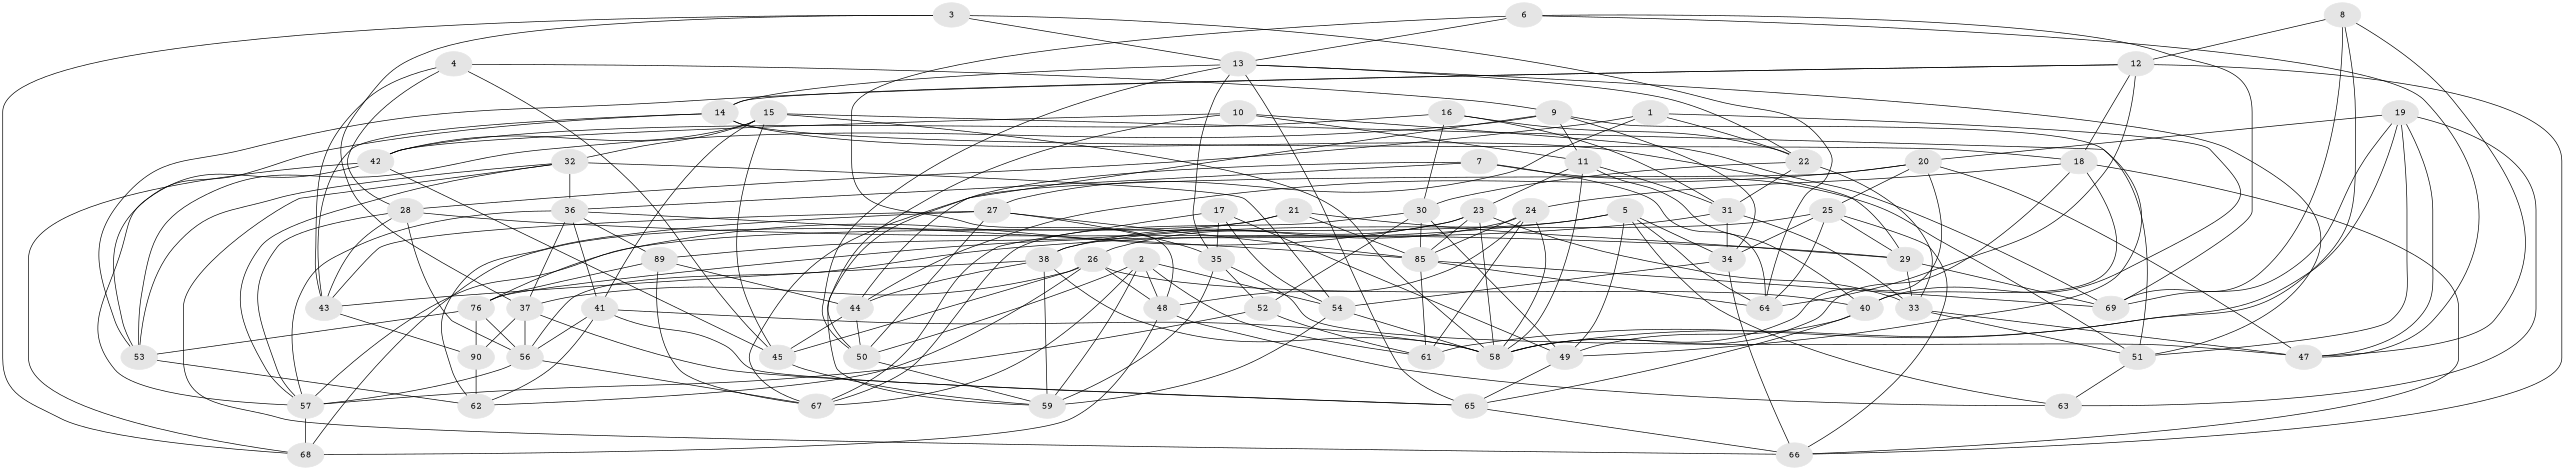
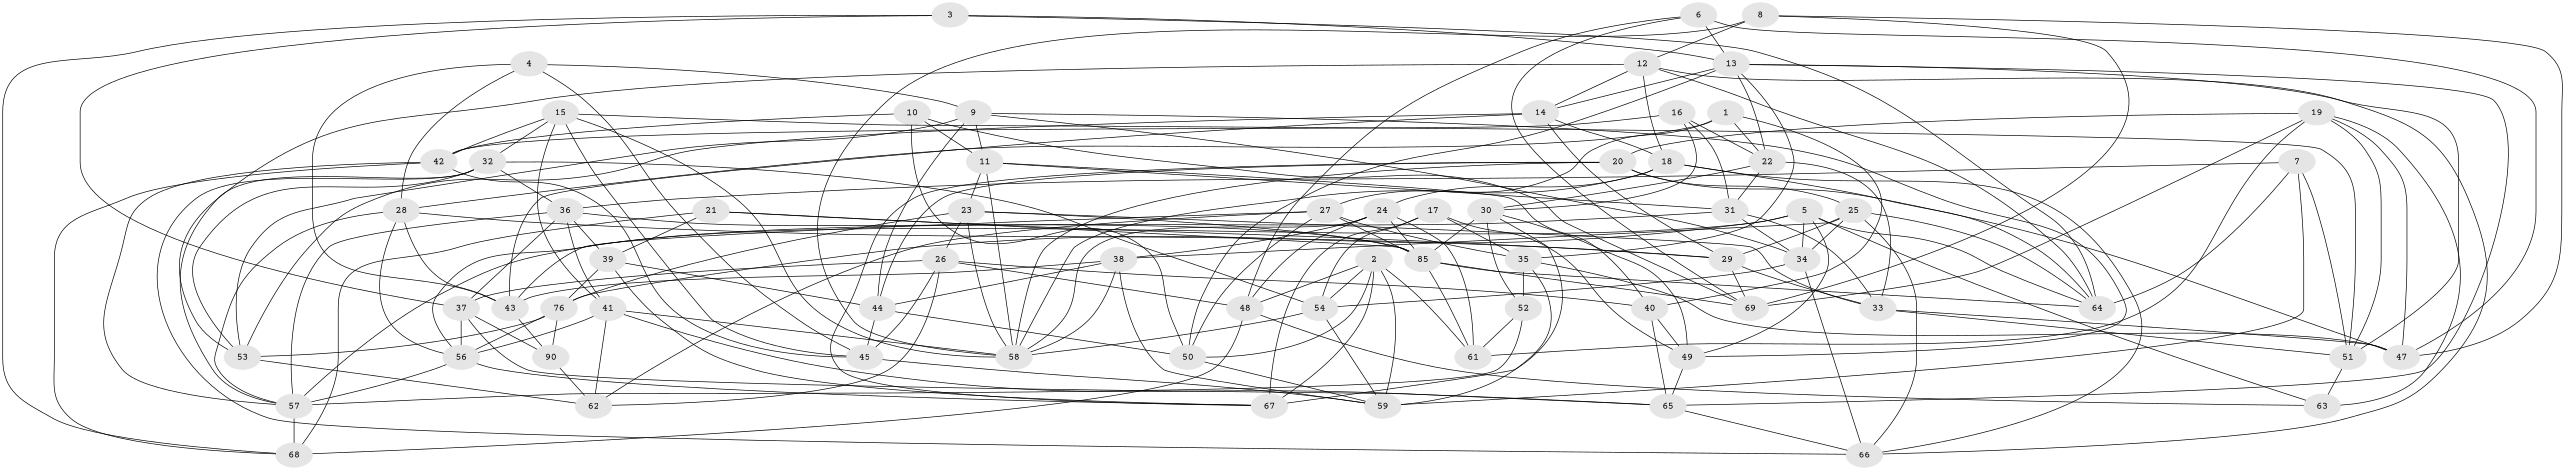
(659, 259) -> (608, 259)
(2105, 273) -> (1803, 184)
